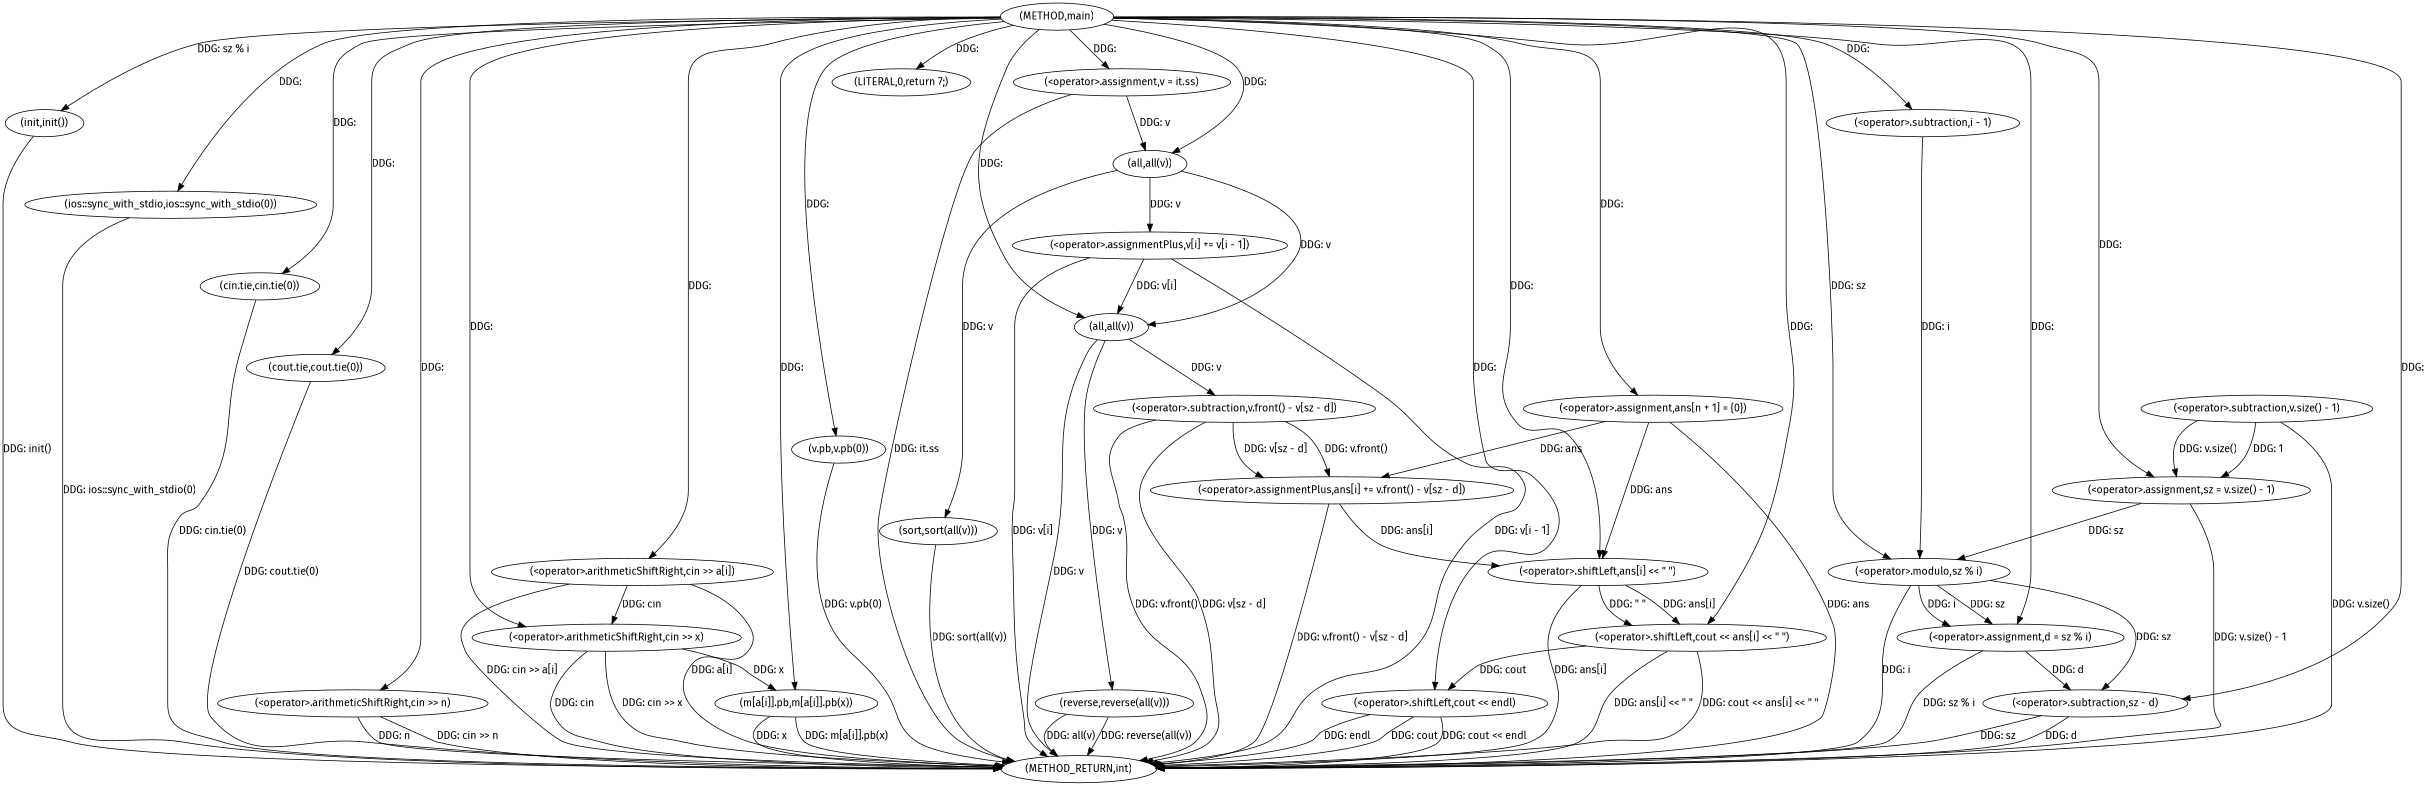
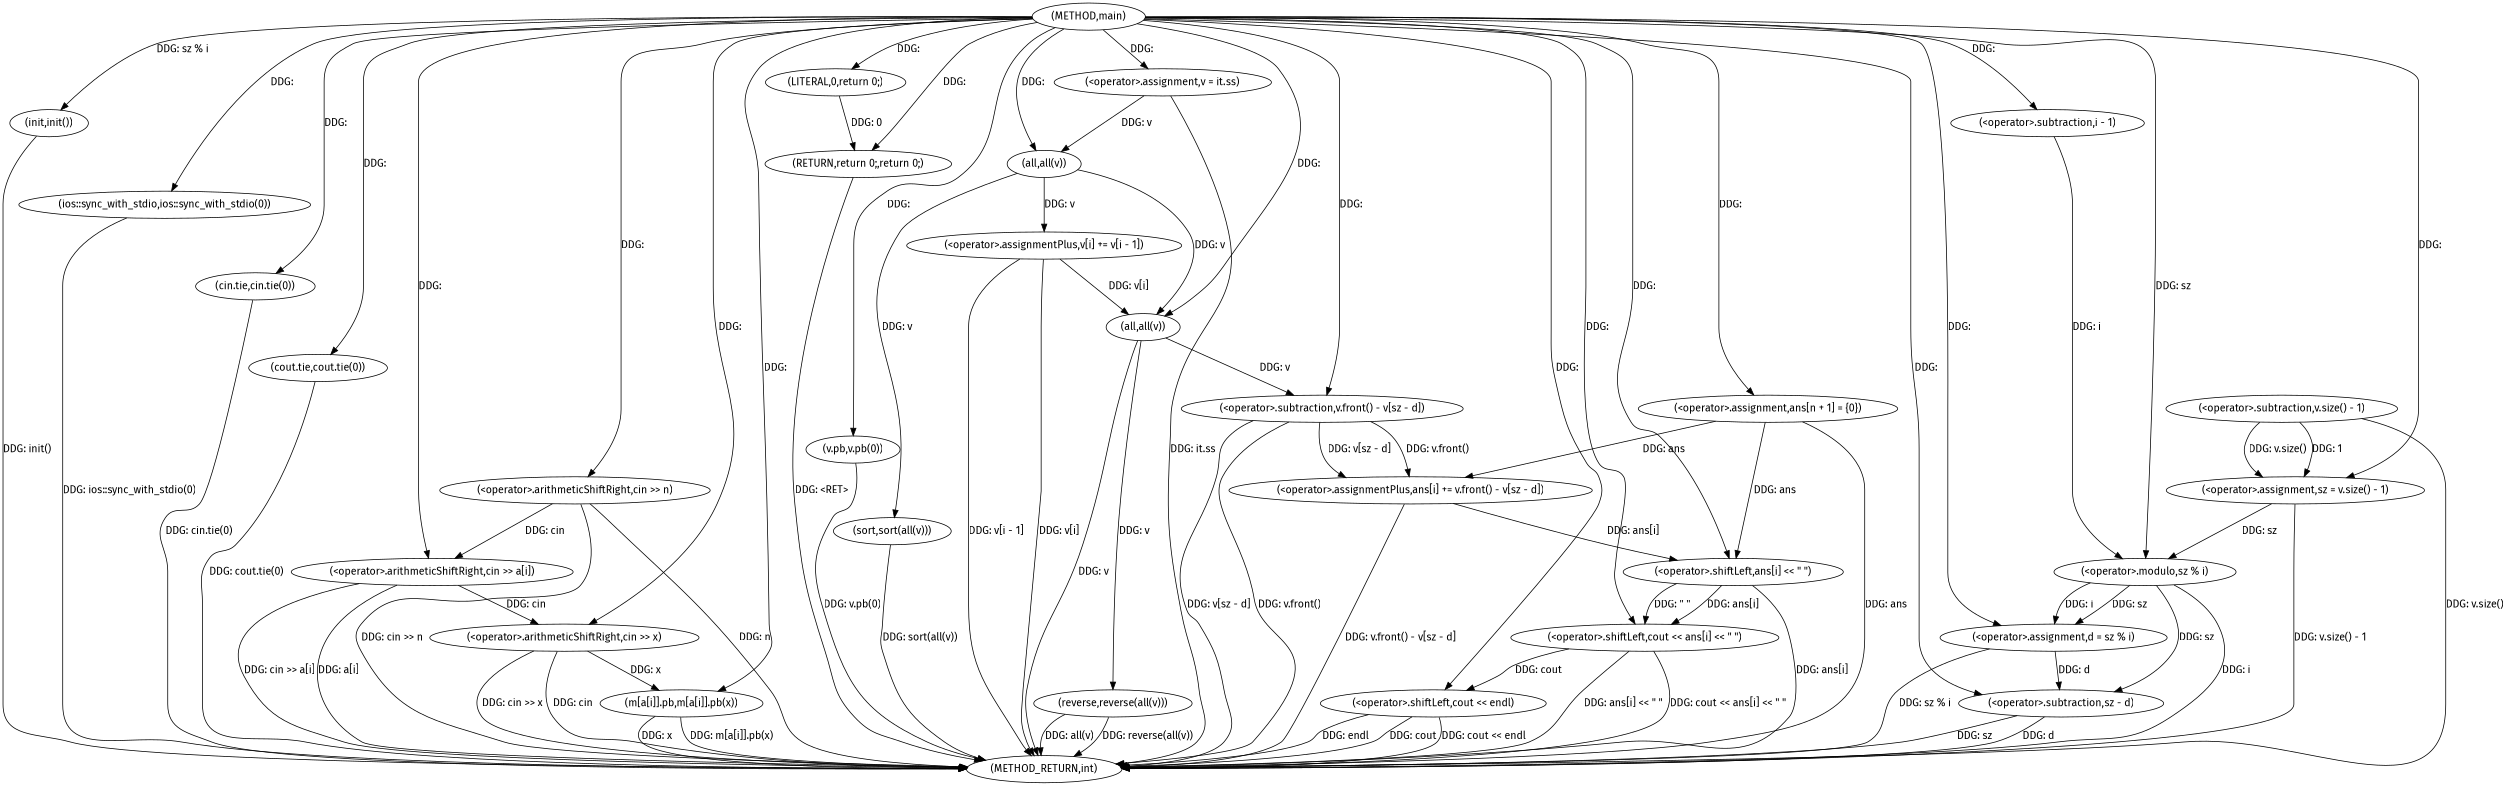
(901, 82) -> (836, 82)
none -> (1340, 128)
none -> (858, 164)
none -> (507, 529)
